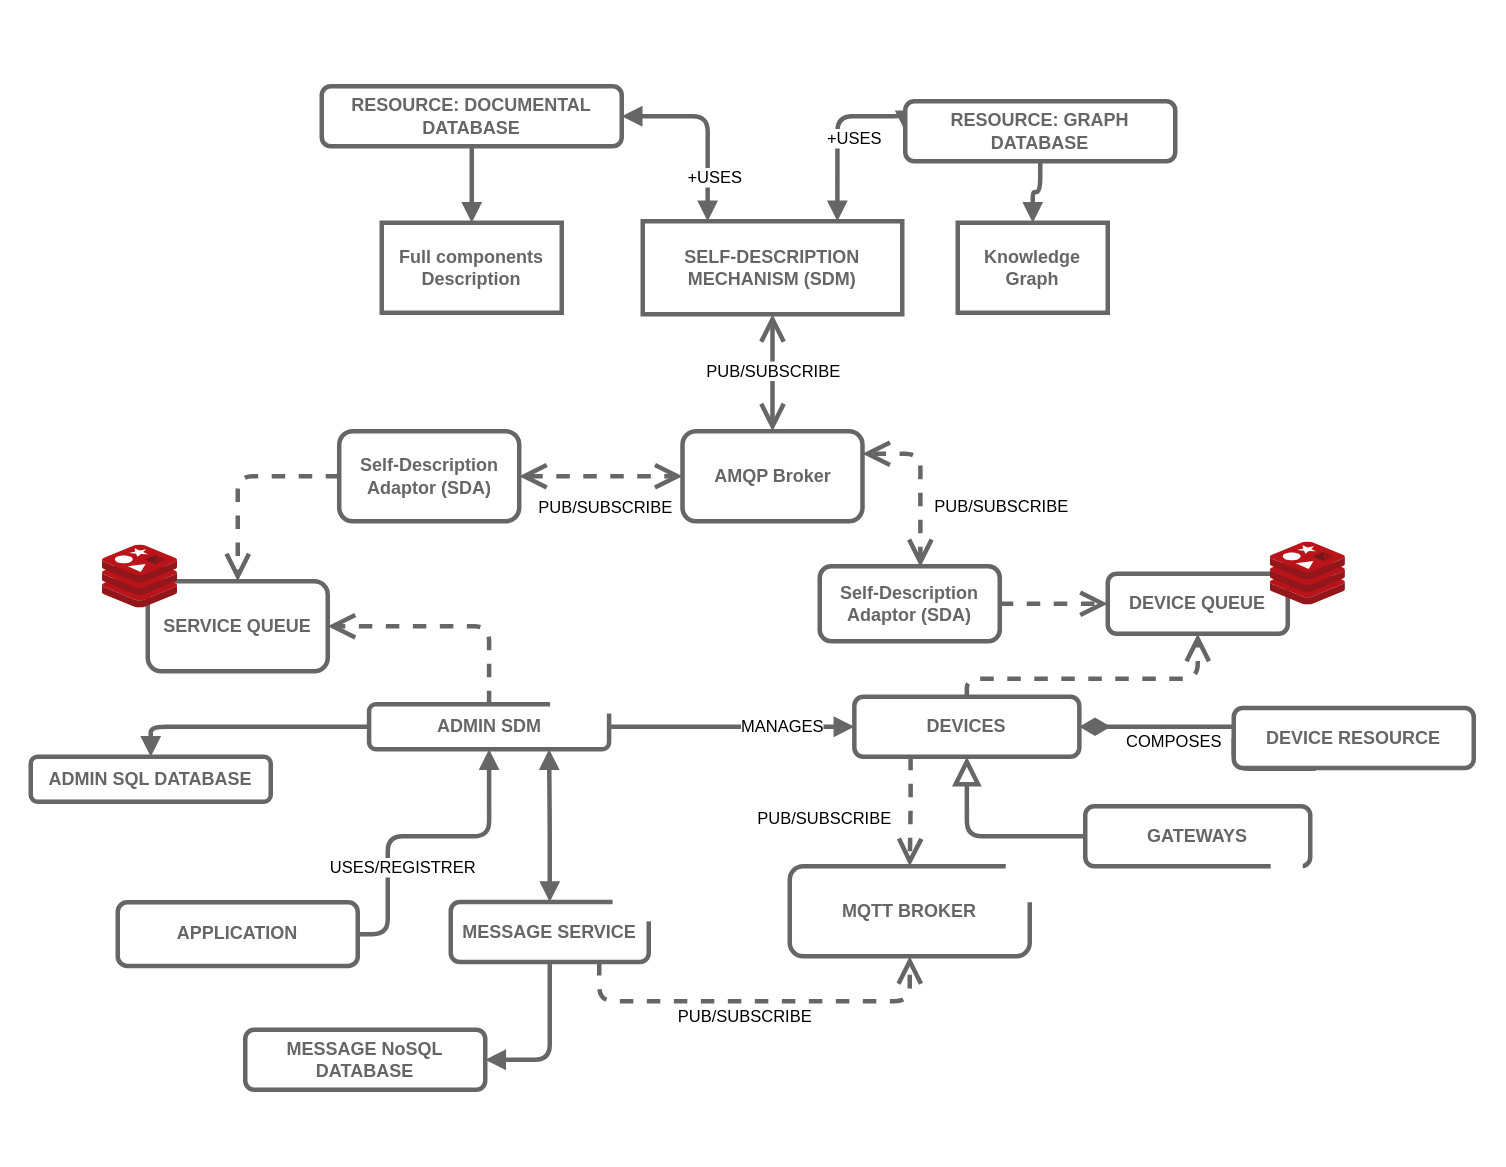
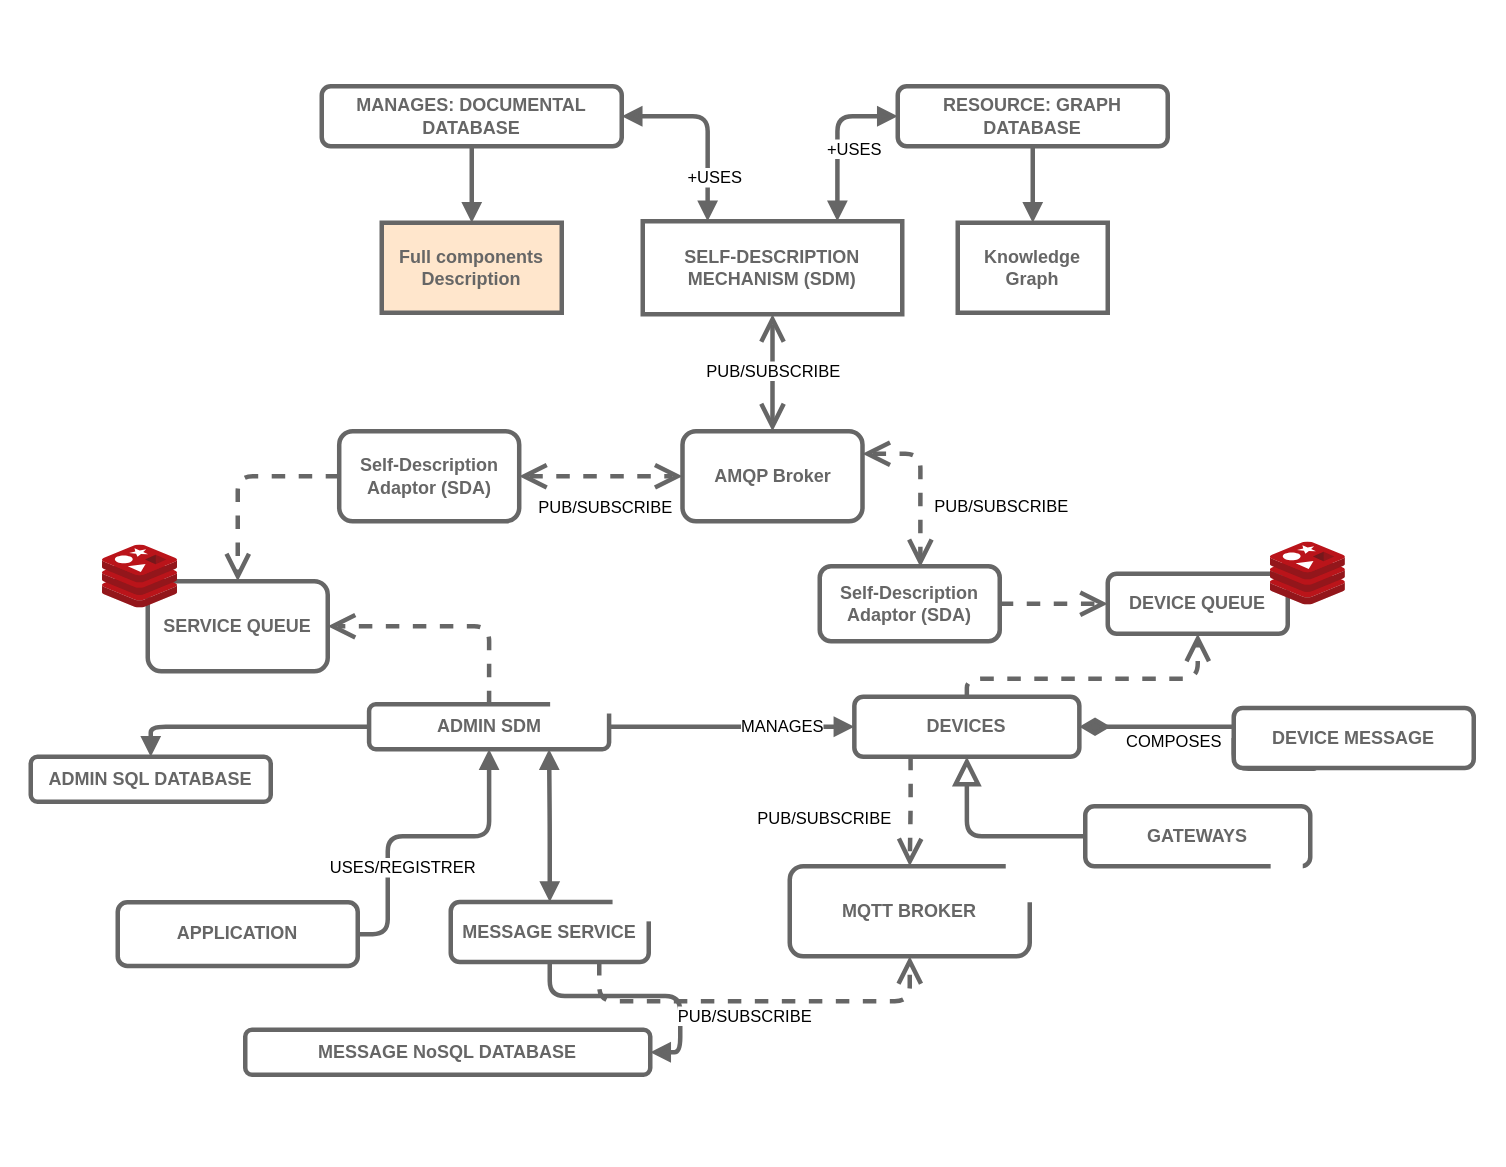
(472, 116) -> (472, 116)
(1040, 131) -> (1033, 116)
(472, 268) -> (472, 268)
(1354, 739) -> (1354, 739)
(365, 1060) -> (448, 1052)
